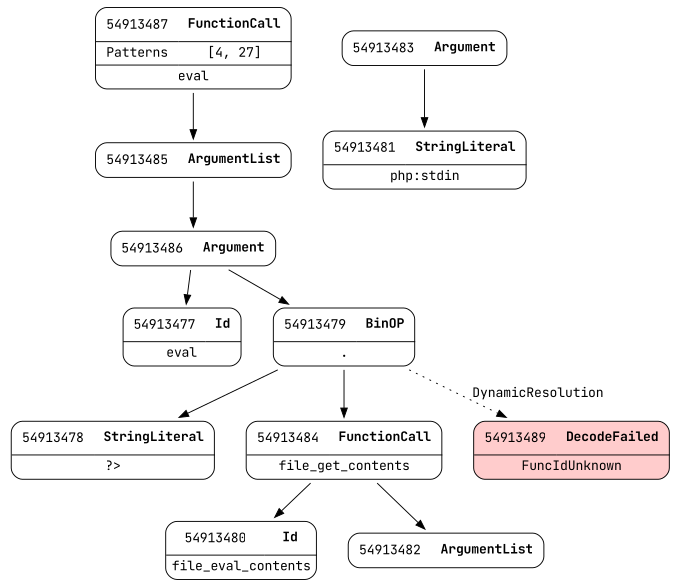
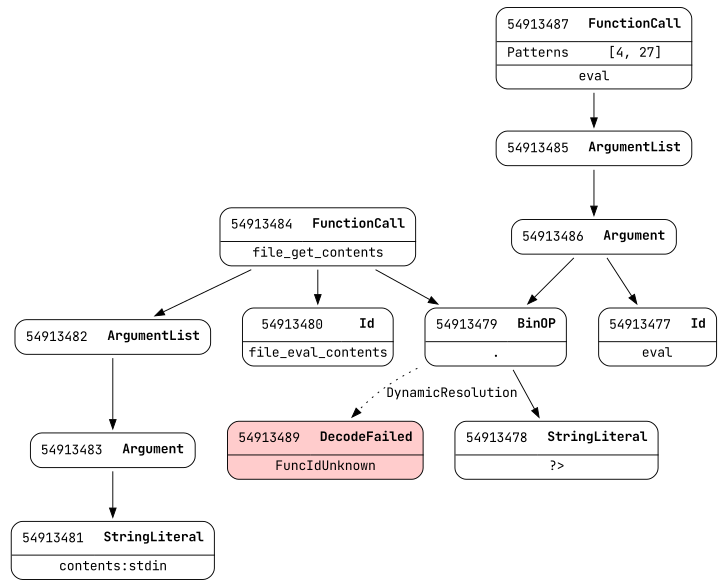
(425, 176) -> (113, 566)
none -> (113, 389)
(344, 389) -> (403, 285)
